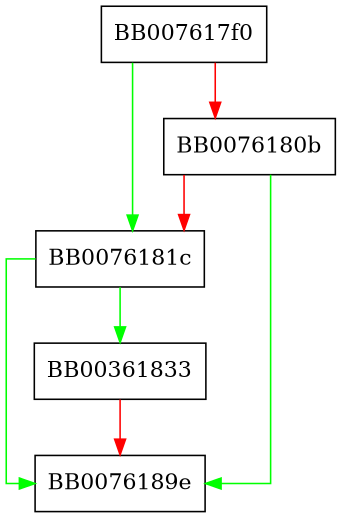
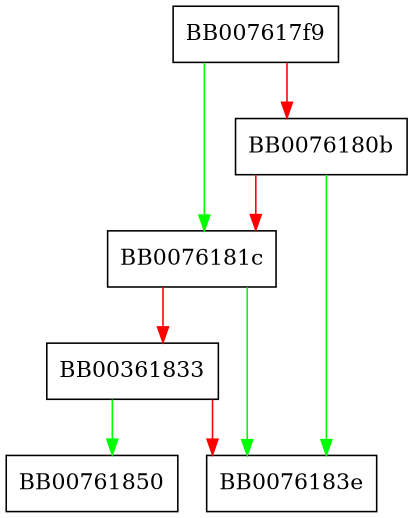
(184, 34) -> (256, 34)
(120, 307) -> (163, 307)
none -> (92, 484)
(120, 484) -> (292, 484)
